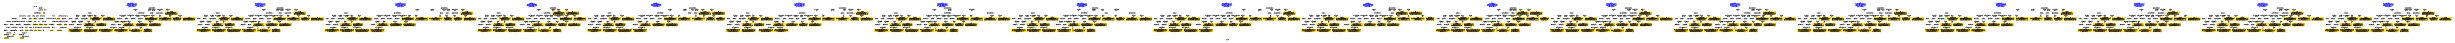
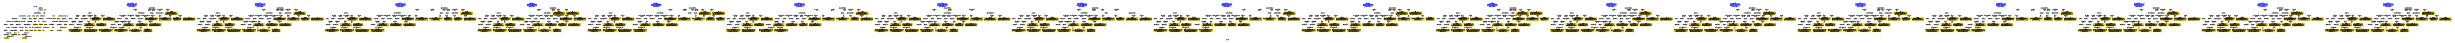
(31, 30) -> (31, 30)
(43, 30) -> (43, 30)
none -> (14, 35)
